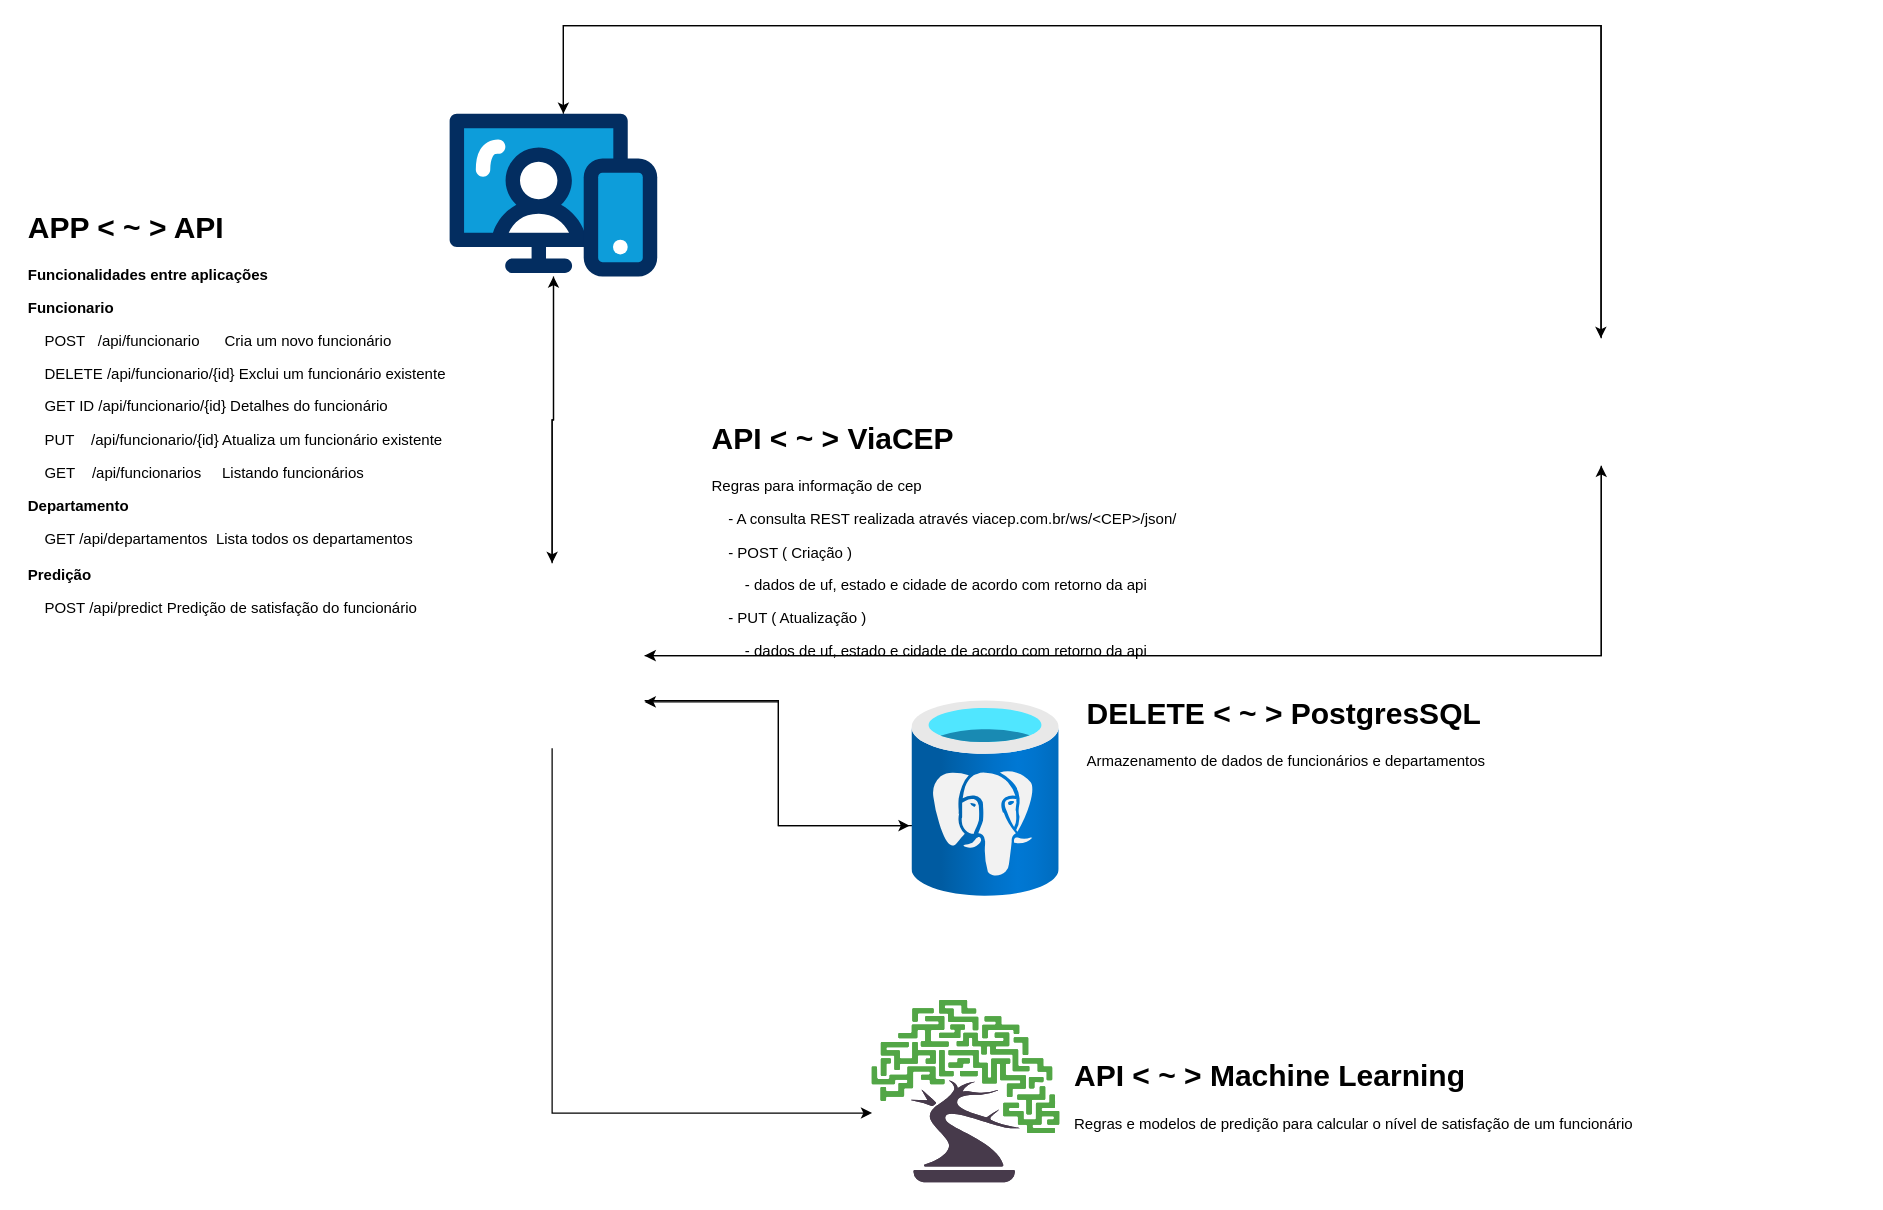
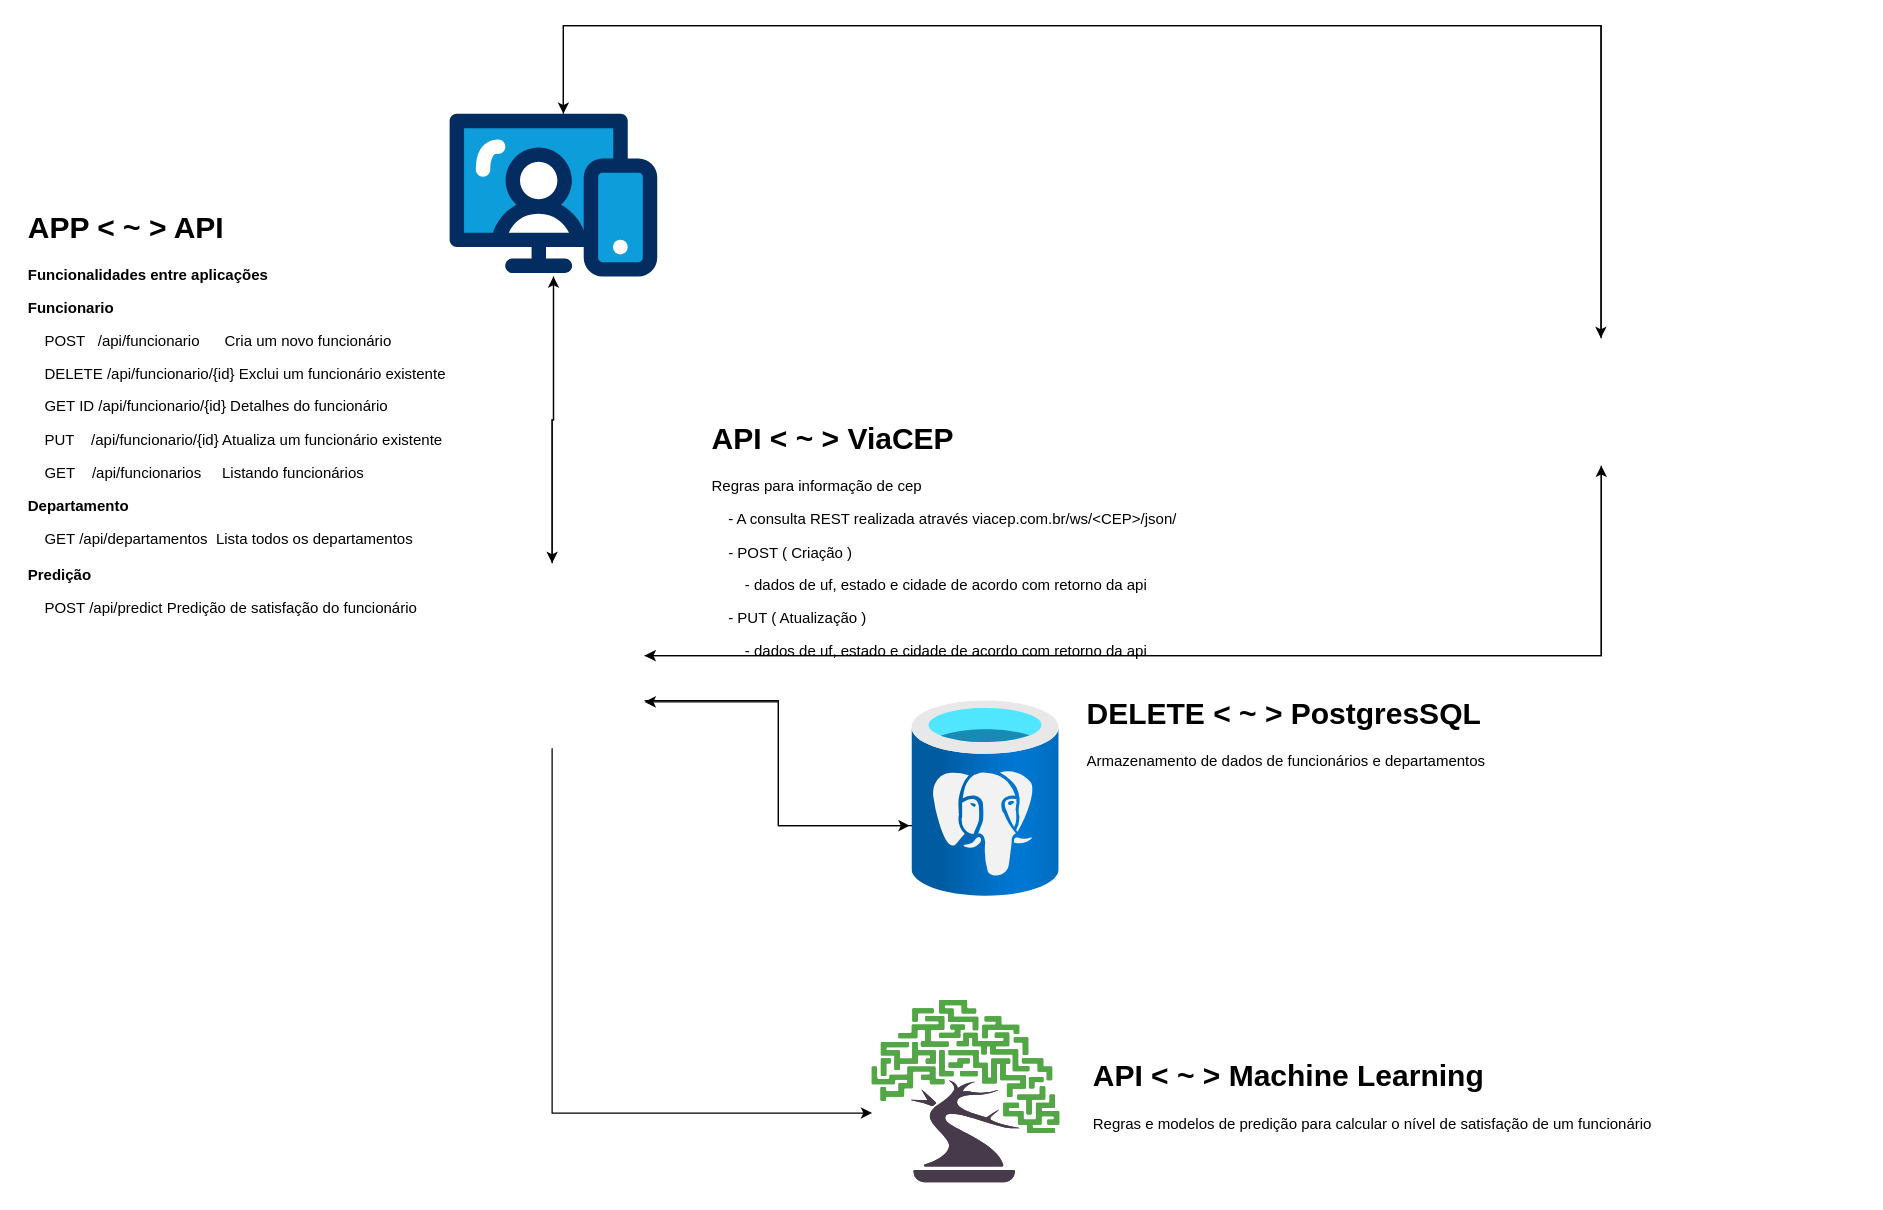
(1359, 1107) -> (1378, 1107)
